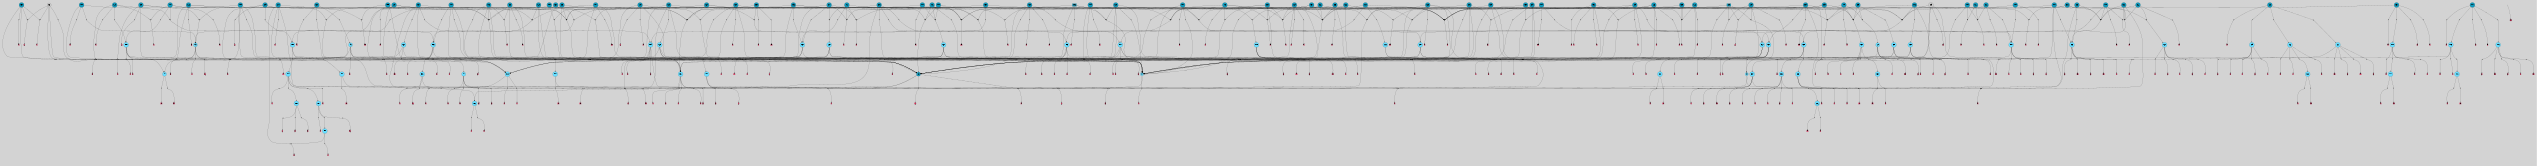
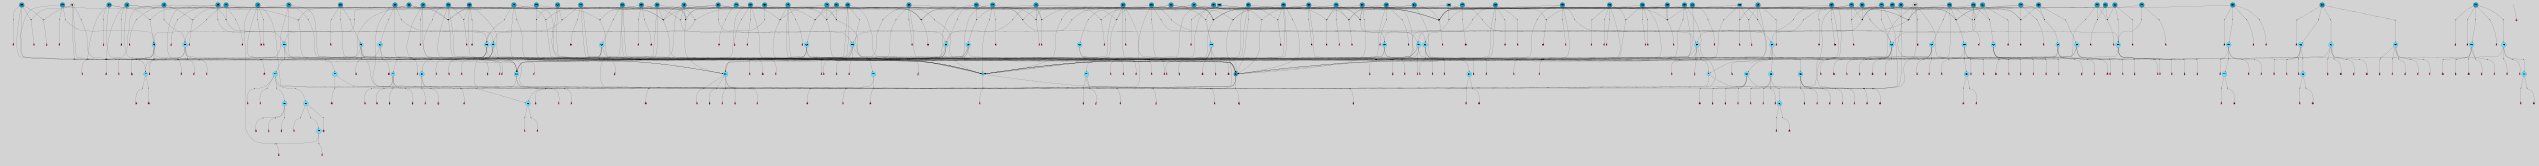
(388, 5) -> none
(1526, 5) -> (1449, 5)
